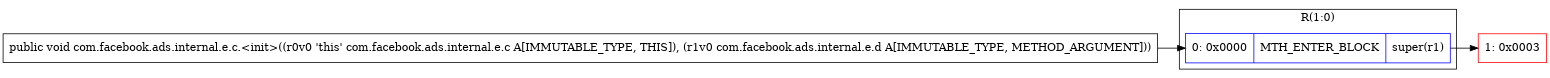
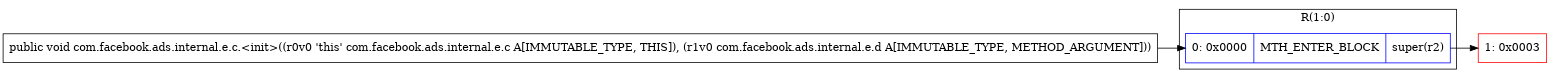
(1418, 48) -> (1418, 48)
